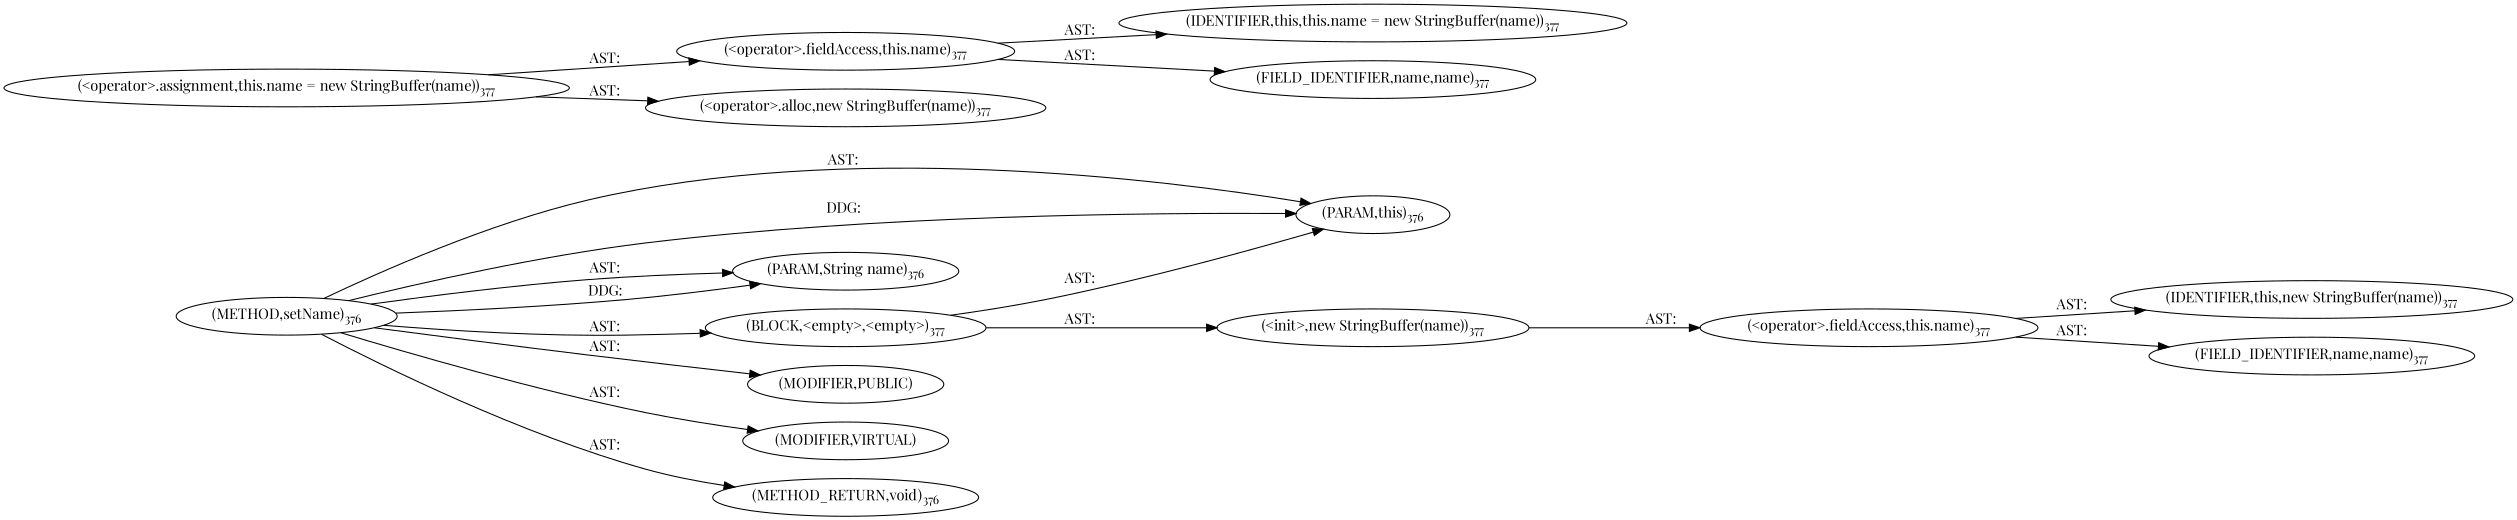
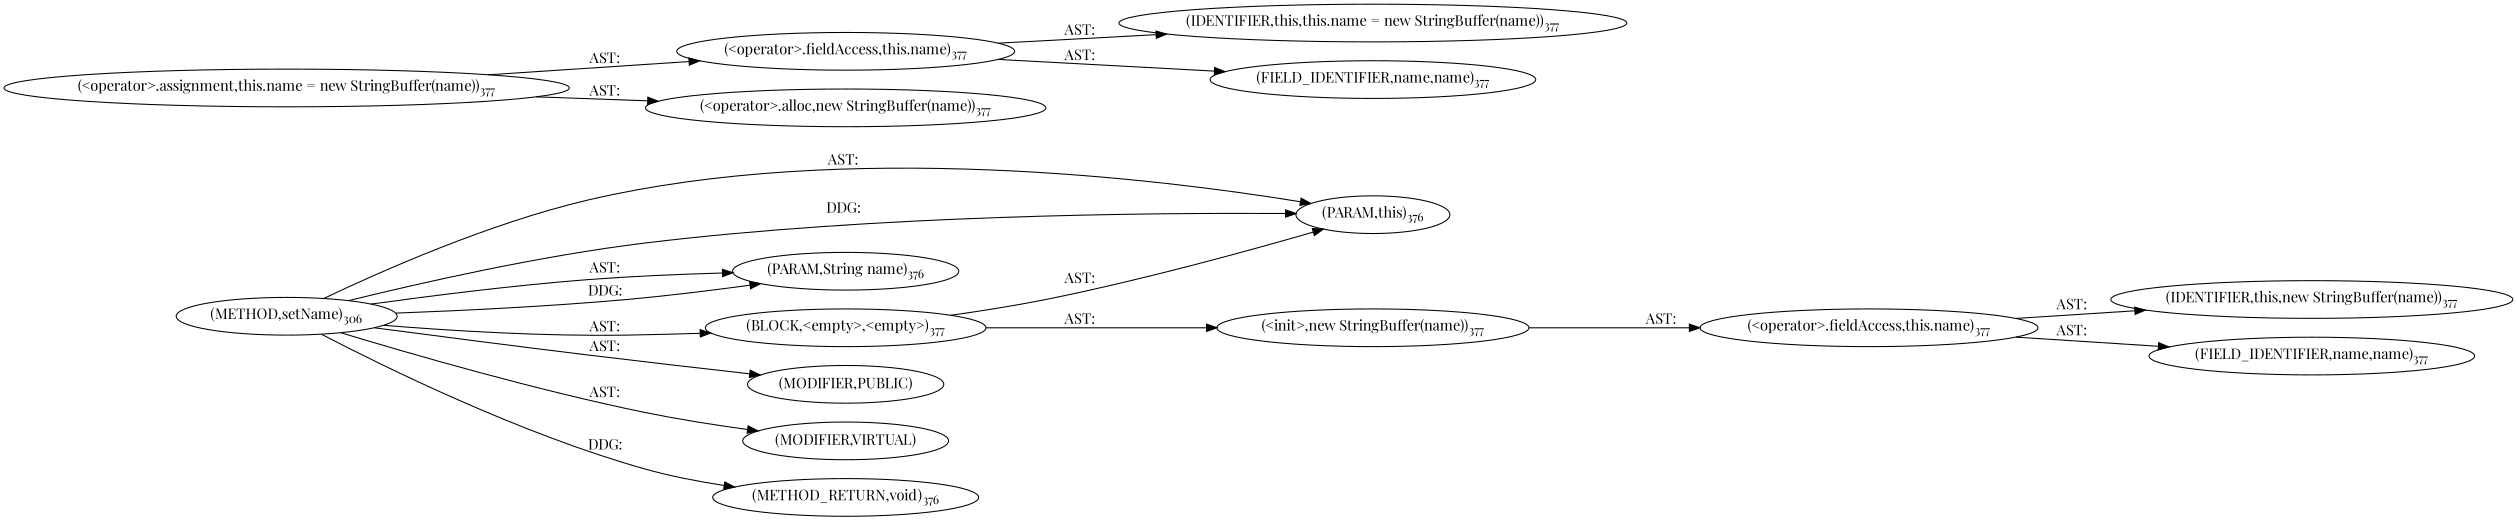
(353, 315) -> (353, 315)
(607, 446) -> (607, 446)
